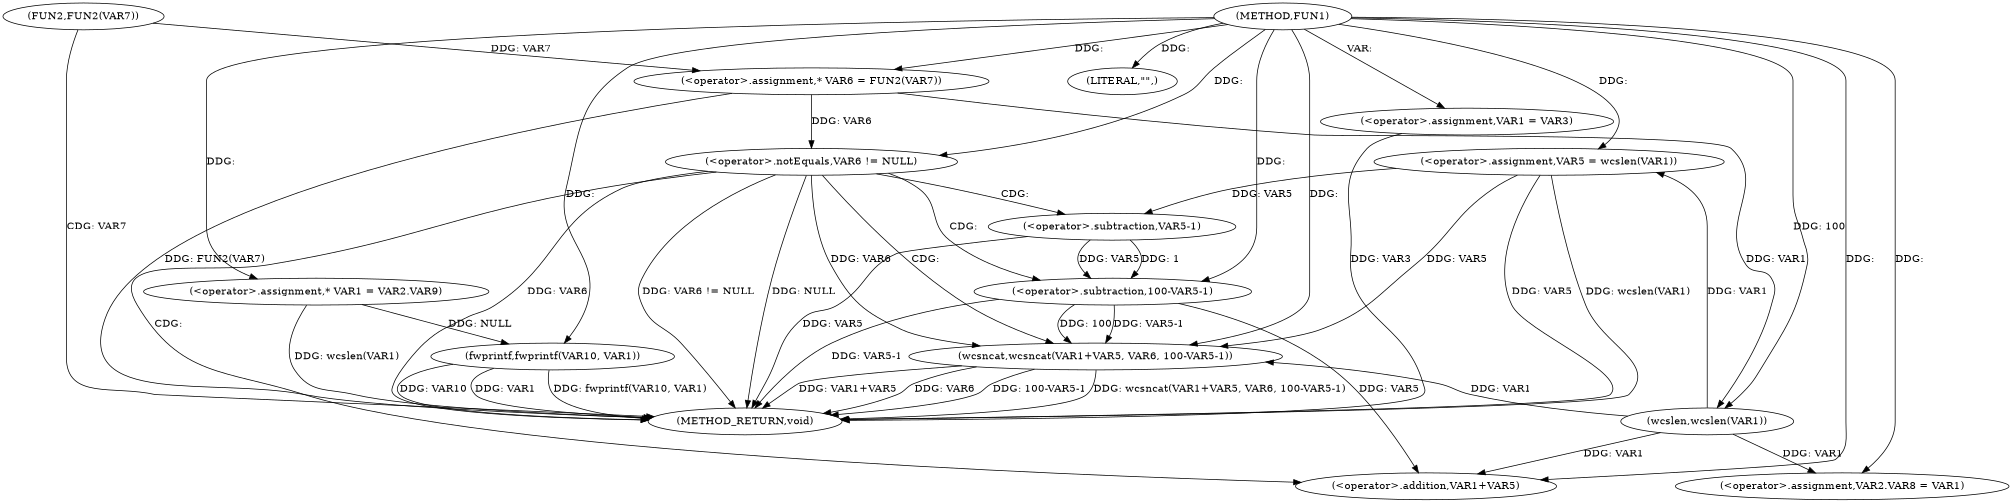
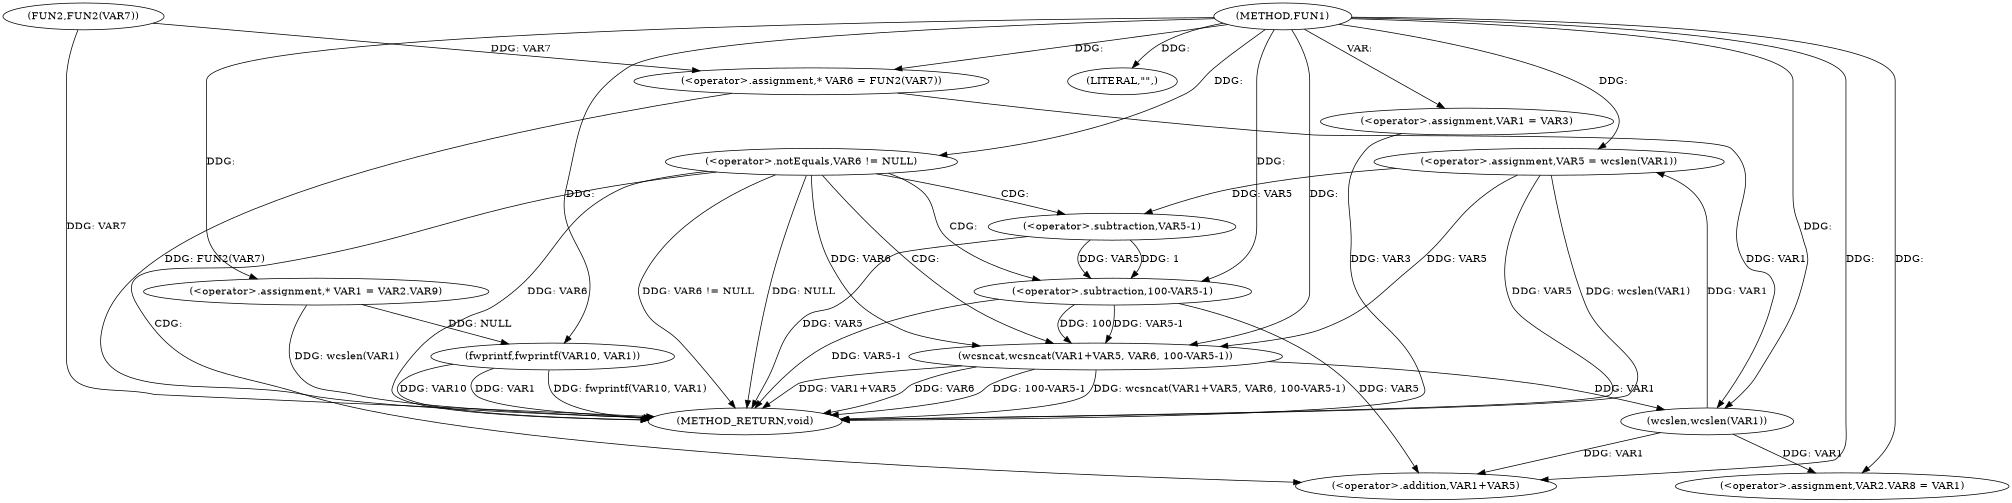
(811, 118) -> none
(97, 227) -> (97, 227)
(1819, 227) -> (1819, 227)
(1451, 388) -> (1464, 375)
